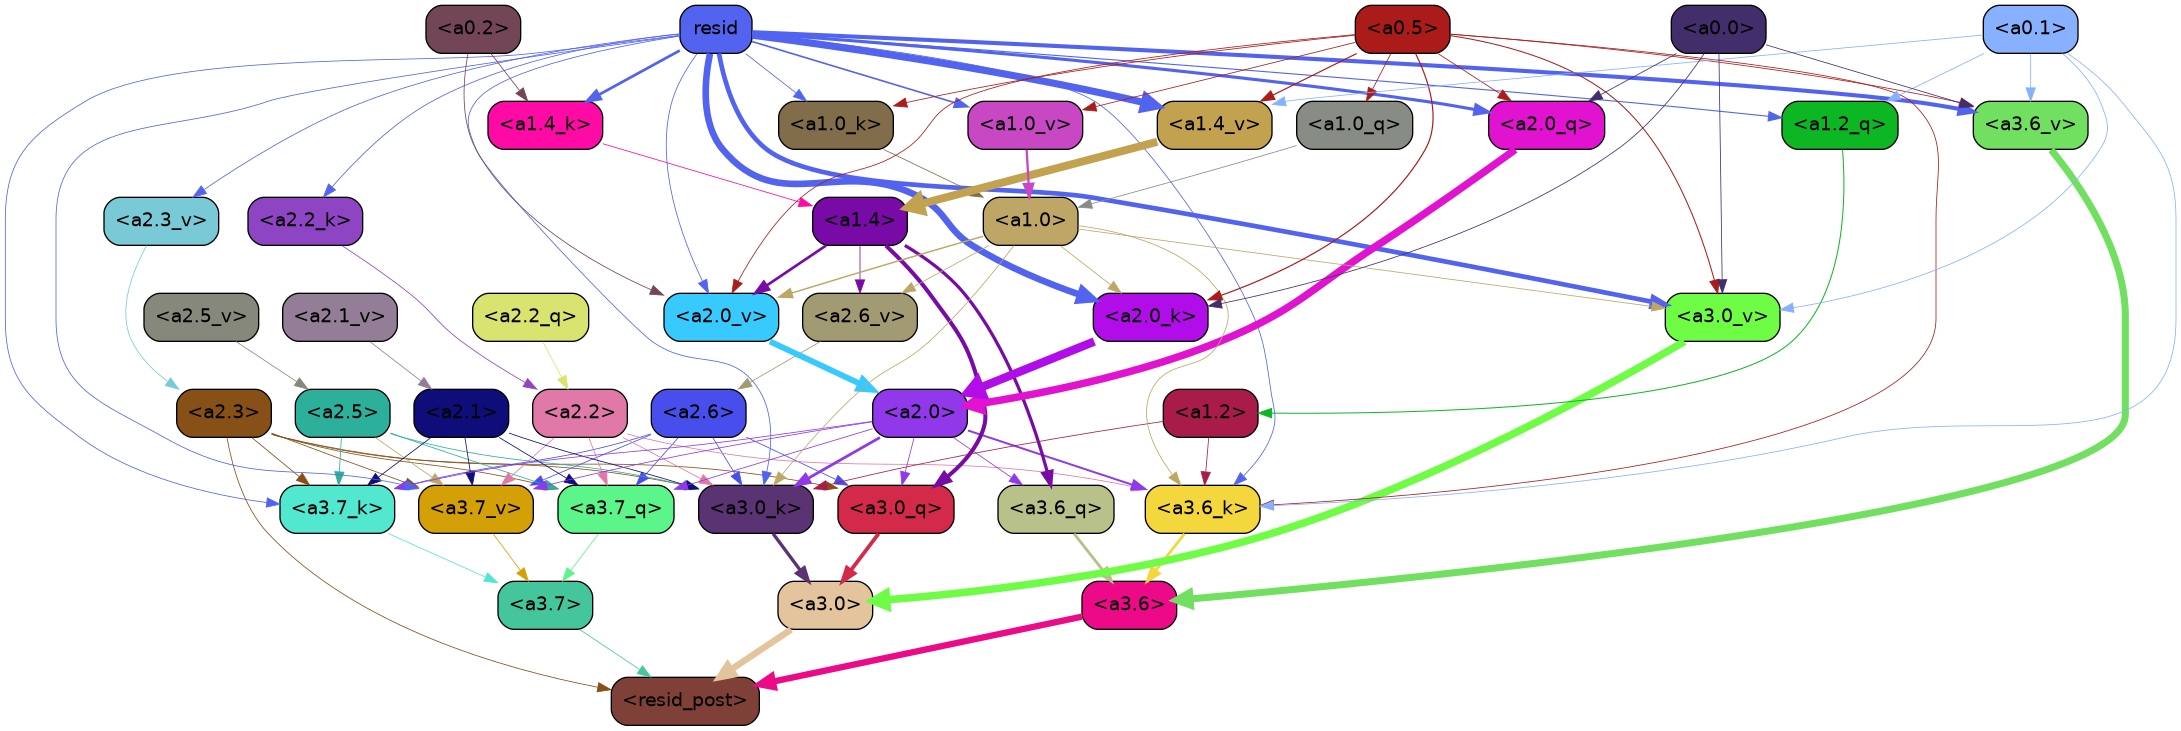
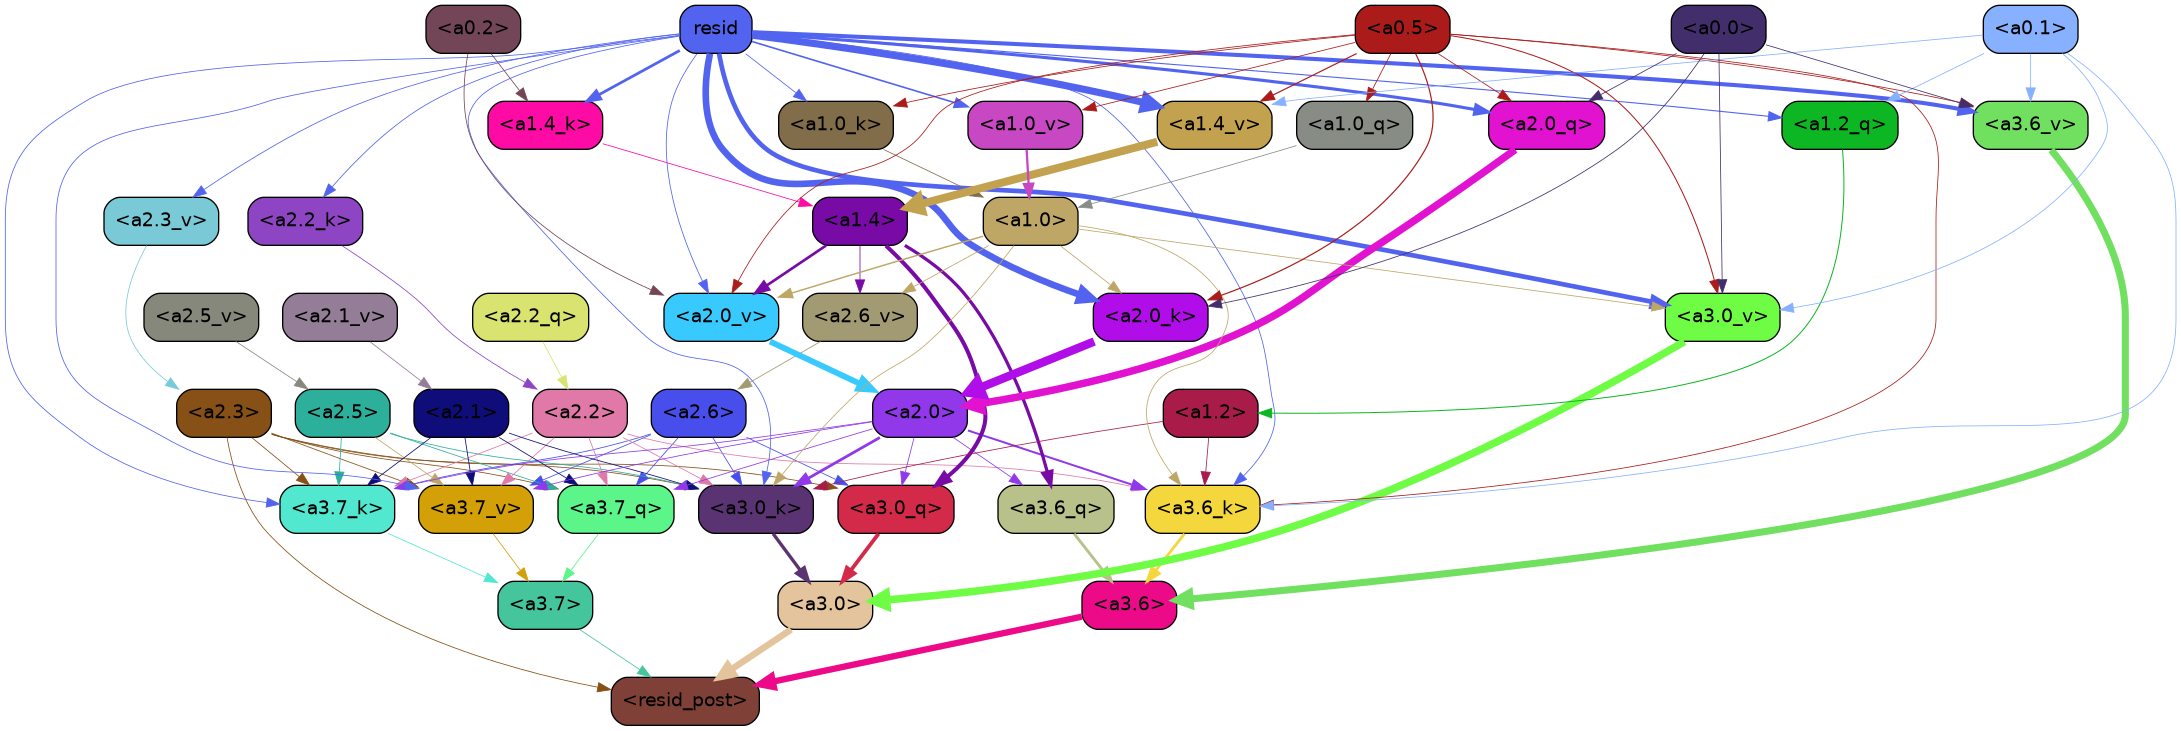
none -> (495, 447)
